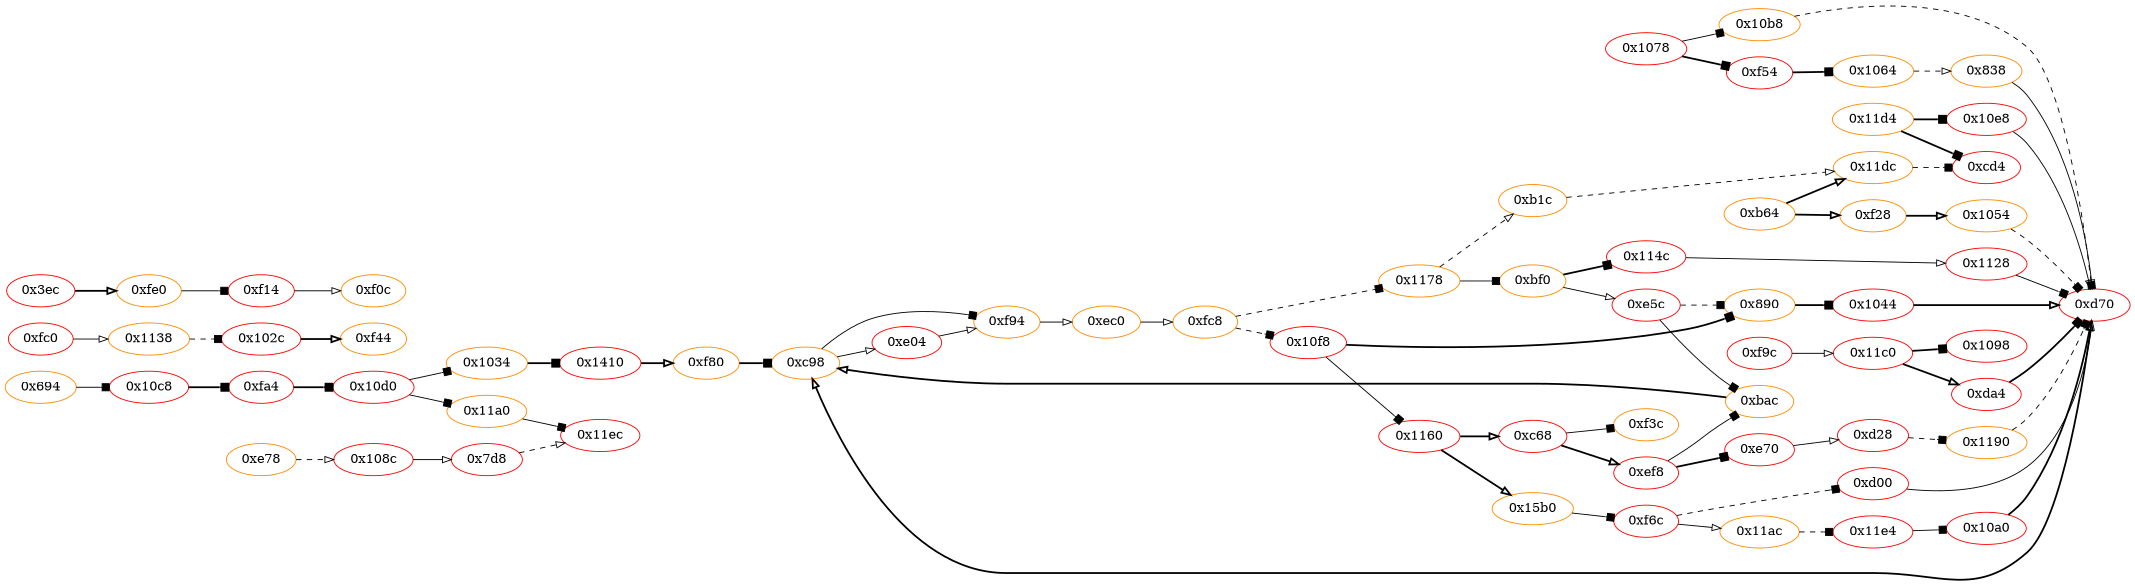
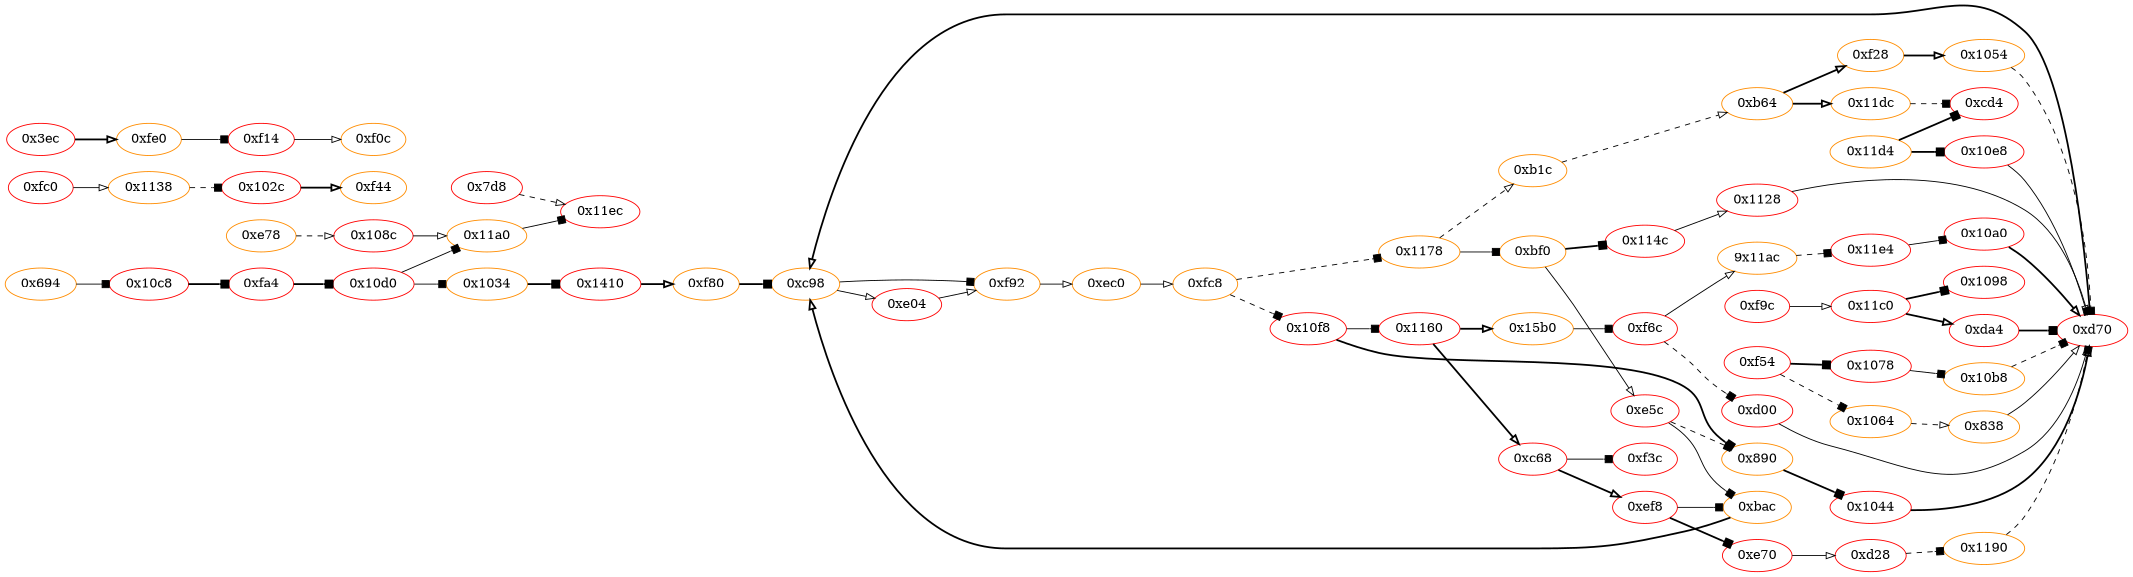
(1701, 60) -> (1806, 364)
(1808, 72) -> (1809, 389)
(1696, 185) -> (1640, 139)
(1007, 322) -> (1007, 284)
(1646, 425) -> (1645, 459)
(428, 460) -> (425, 236)
(1760, 532) -> (1757, 258)
